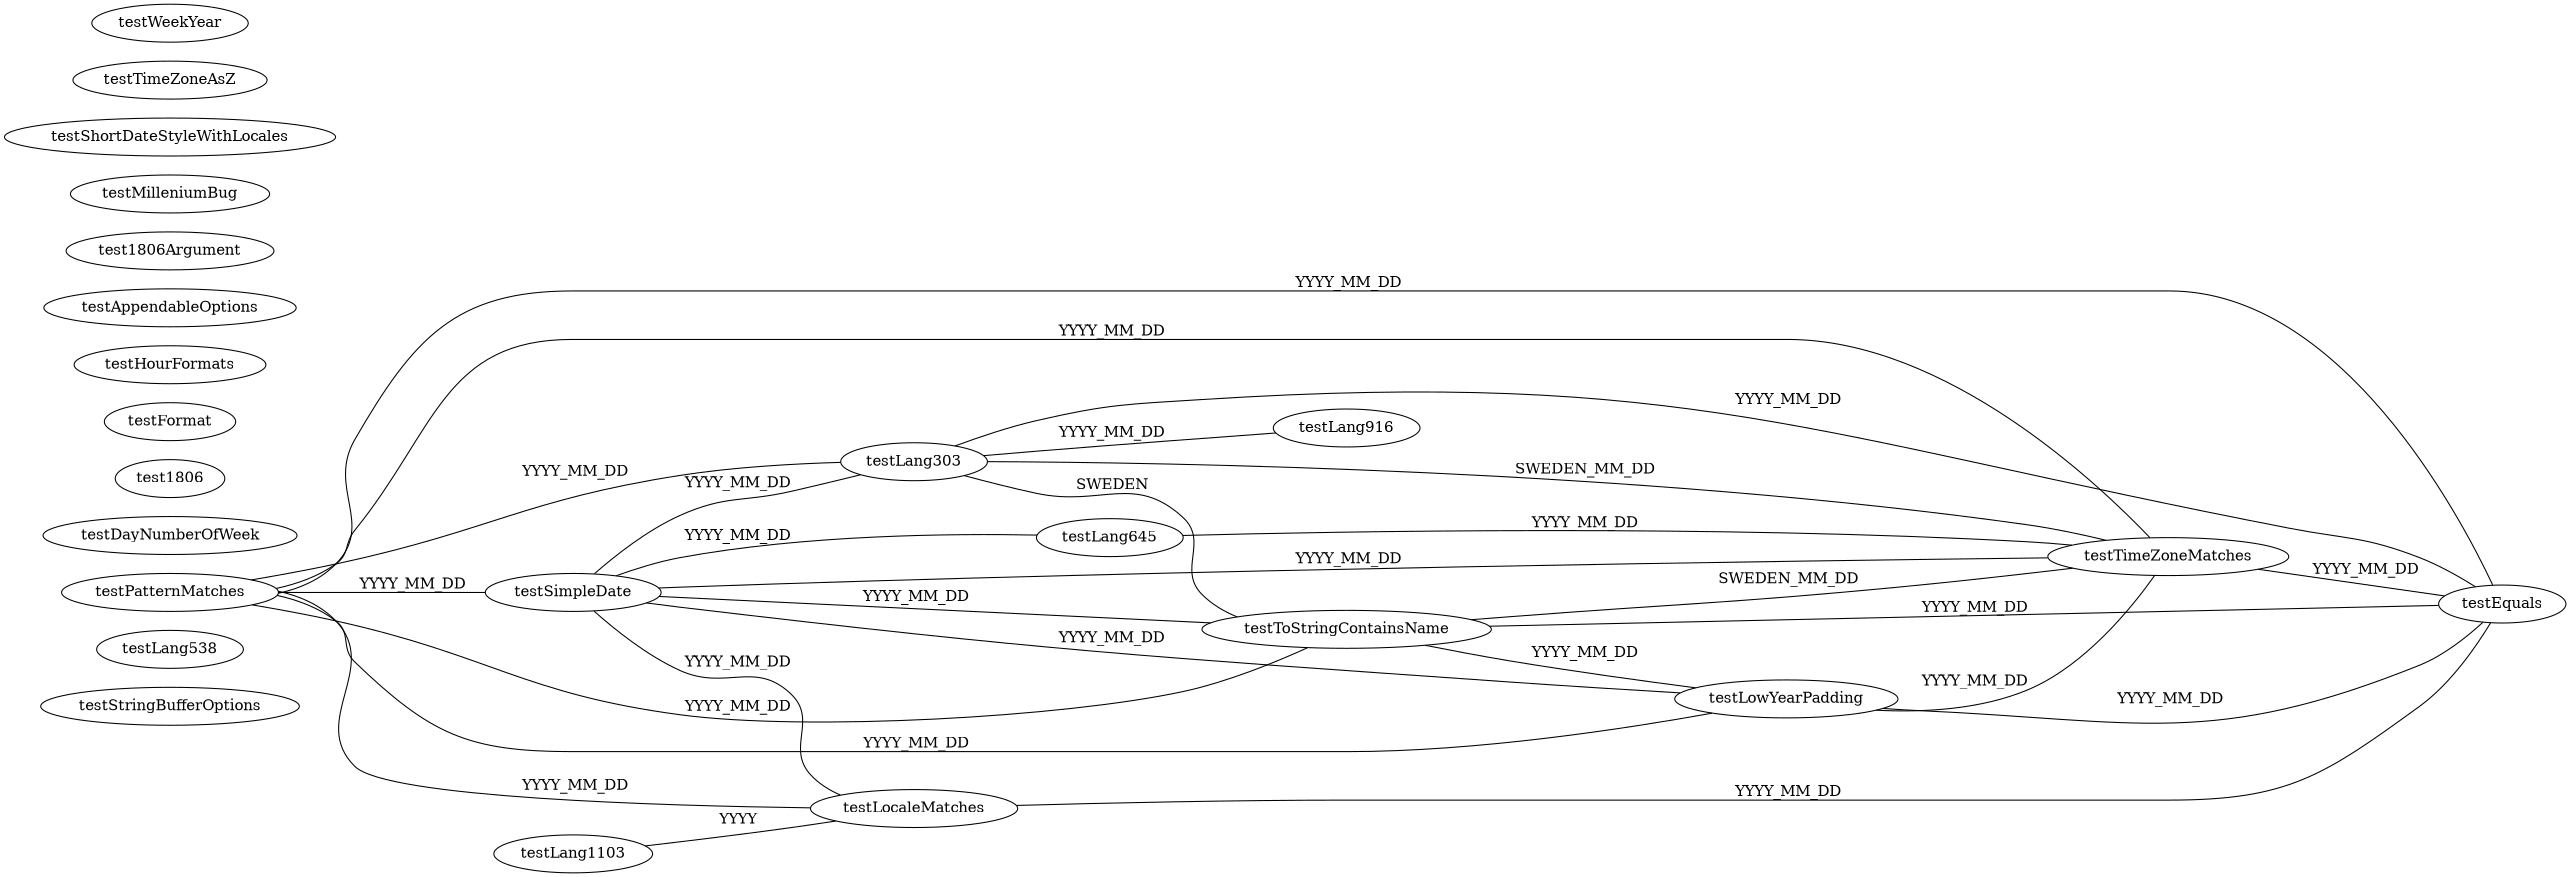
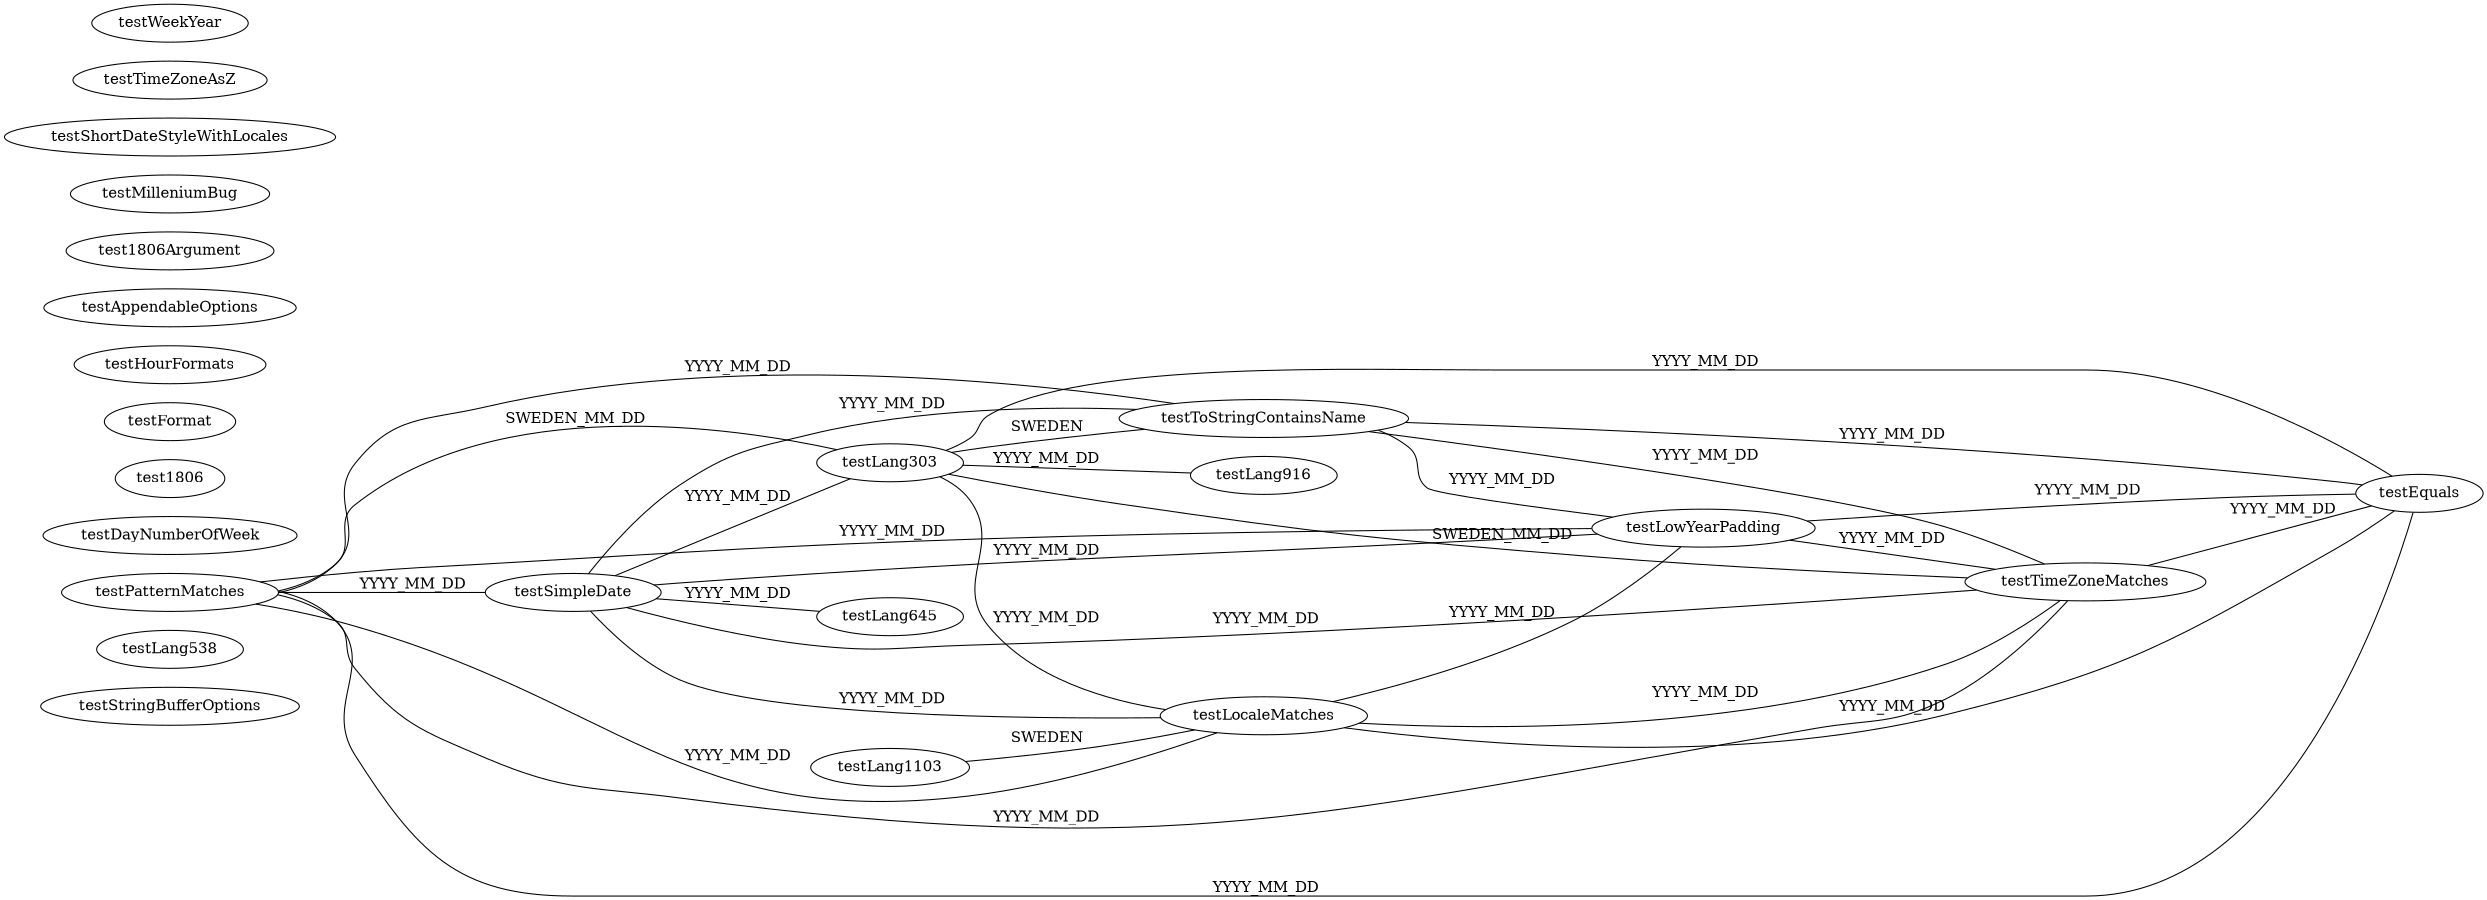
(573, 472) -> (573, 419)
(1628, 531) -> (1721, 713)
(1786, 579) -> (1704, 456)
none -> (999, 637)
none -> (1517, 646)
(736, 820) -> (1044, 738)
